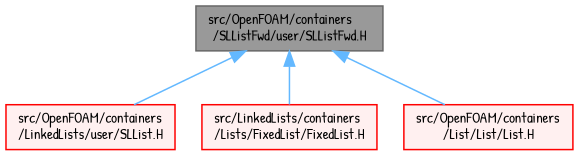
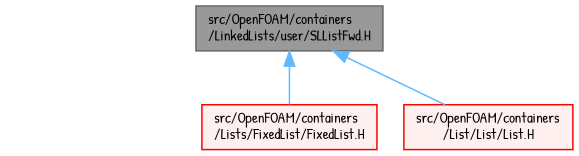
(289, 28) -> (289, 28)
(90, 127) -> none
(289, 127) -> (289, 127)
